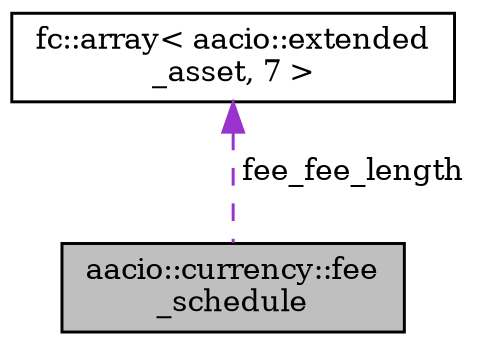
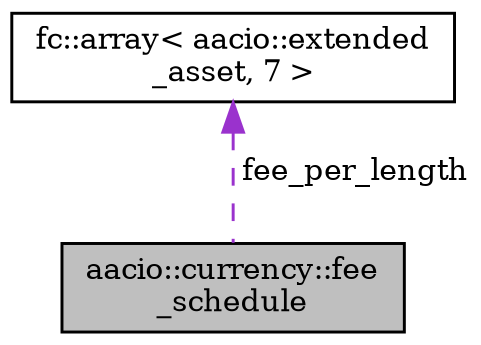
(350, 173) -> (351, 173)
